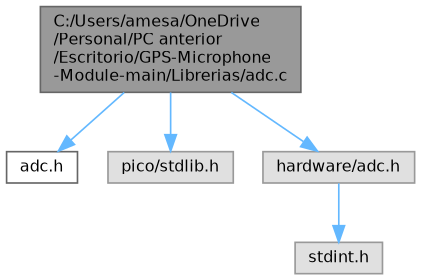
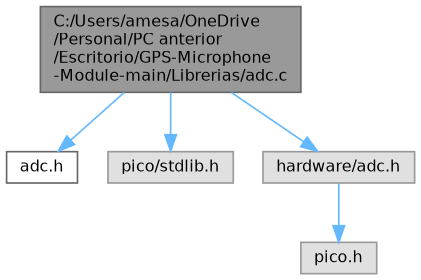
(339, 258) -> (339, 258)
